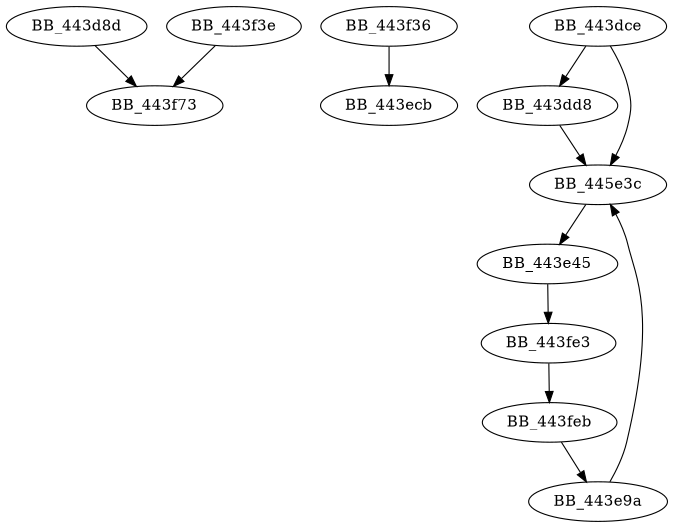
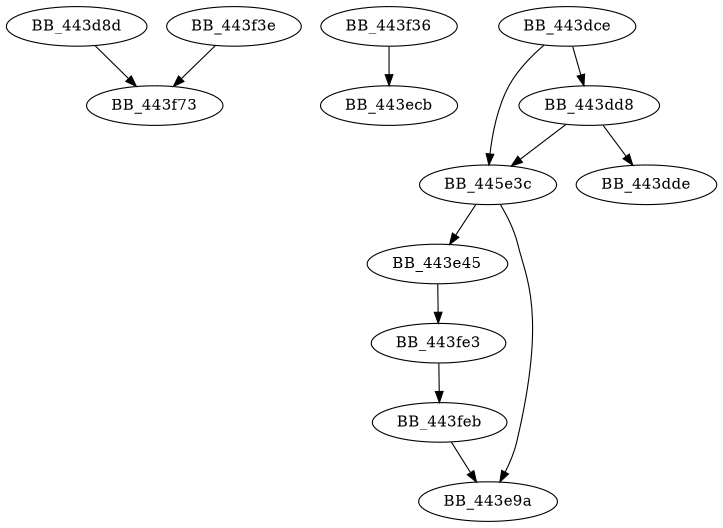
none -> (646, 185)
(642, 348) -> (532, 337)
